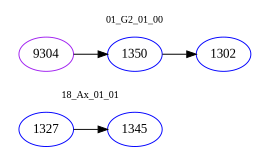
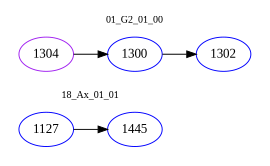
(46, 54) -> (46, 54)
(135, 54) -> (135, 54)
(46, 129) -> (46, 129)
(135, 129) -> (135, 129)
